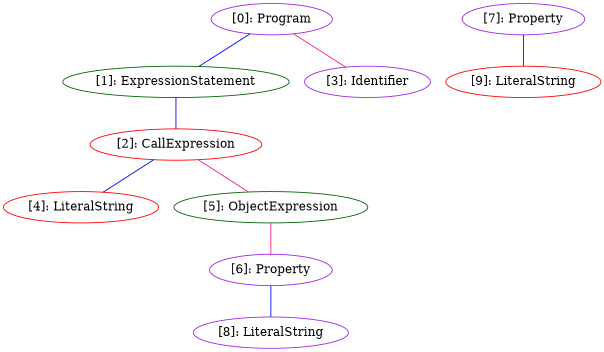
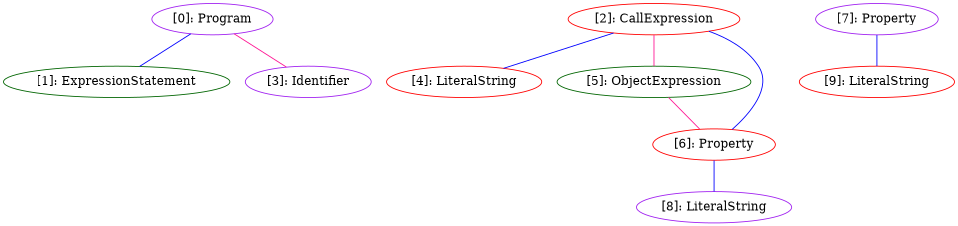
(176, 113) -> (761, 72)
(271, 270) -> (714, 145)
